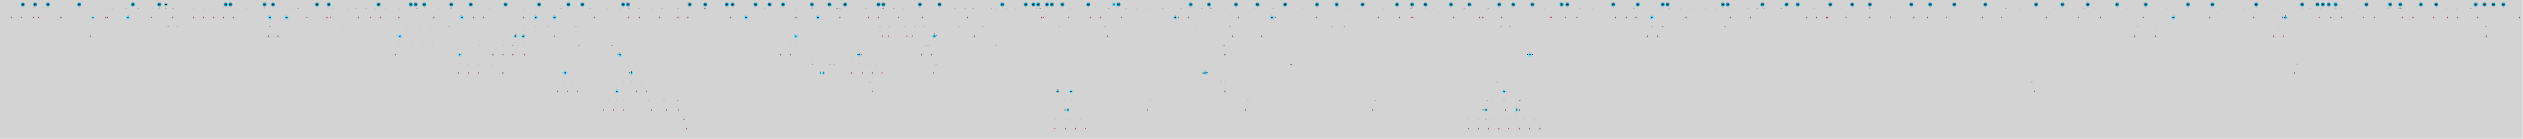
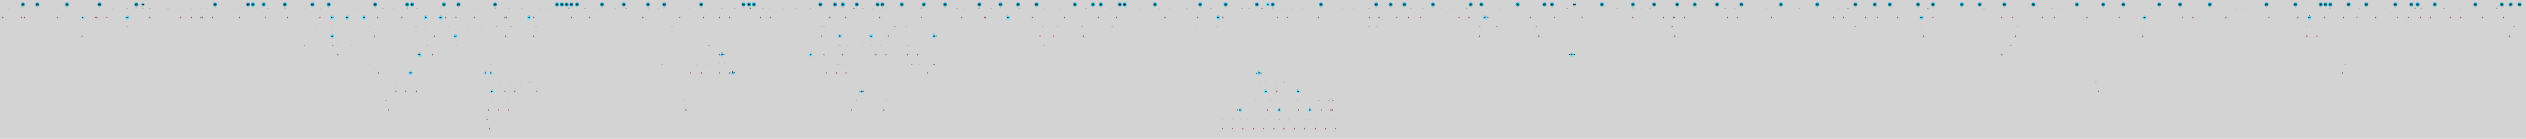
(1870, 4) -> (1575, 4)
none -> (1980, 4)
